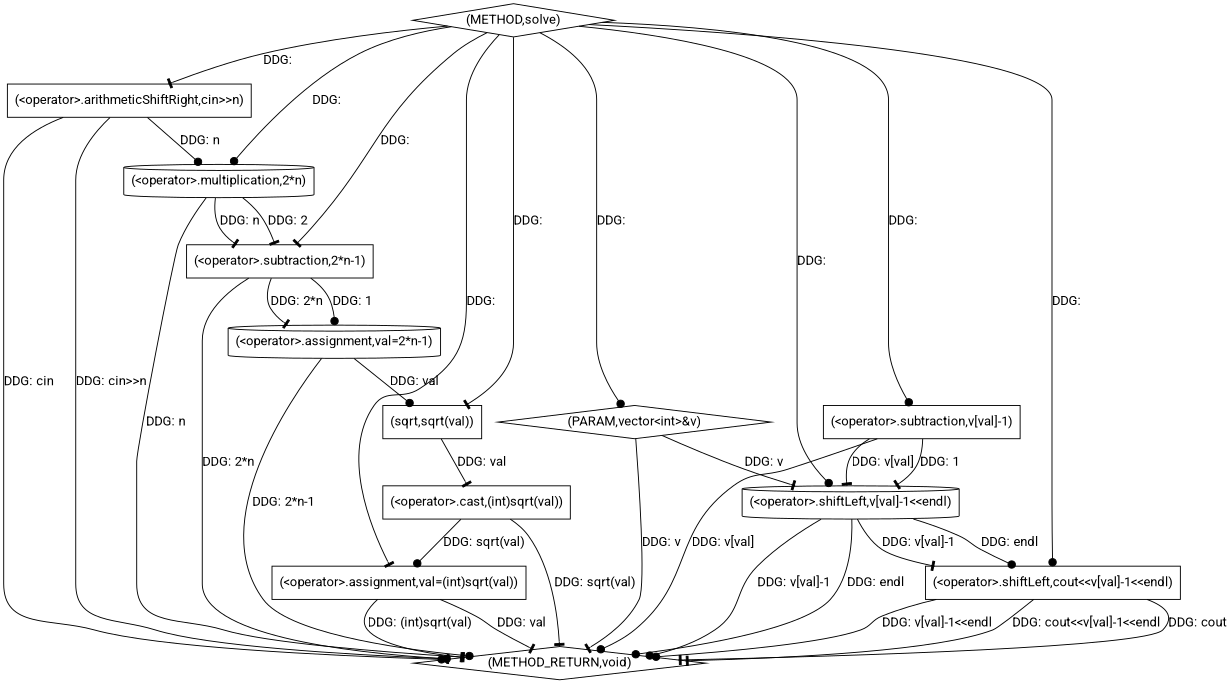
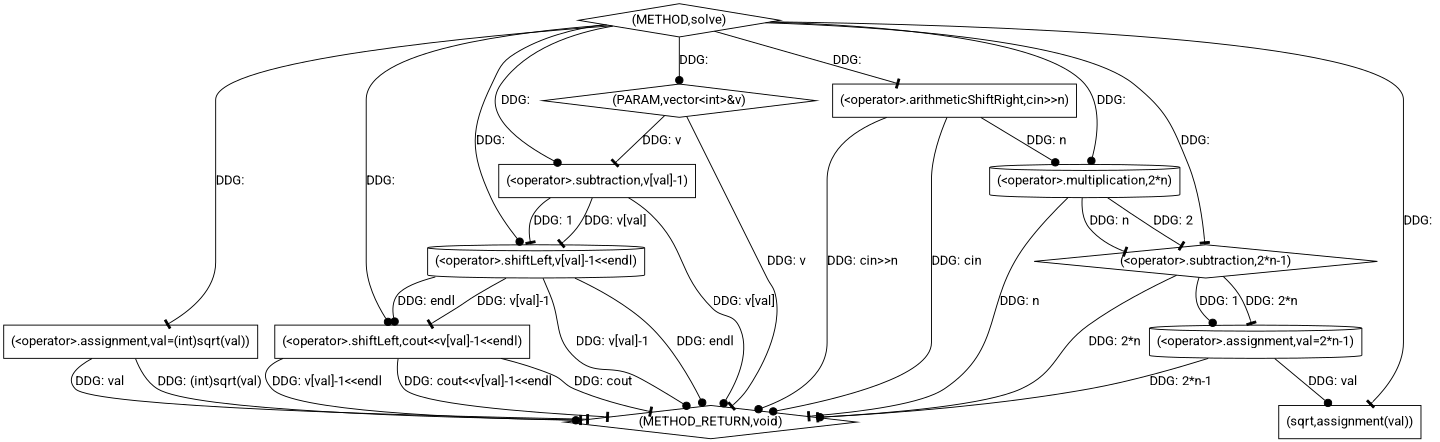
(280, 261) -> (1206, 261)
(432, 422) -> (1350, 422)
(726, 462) -> (641, 138)
(477, 502) -> none
